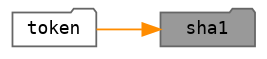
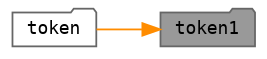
(208, 29) -> (208, 29)
